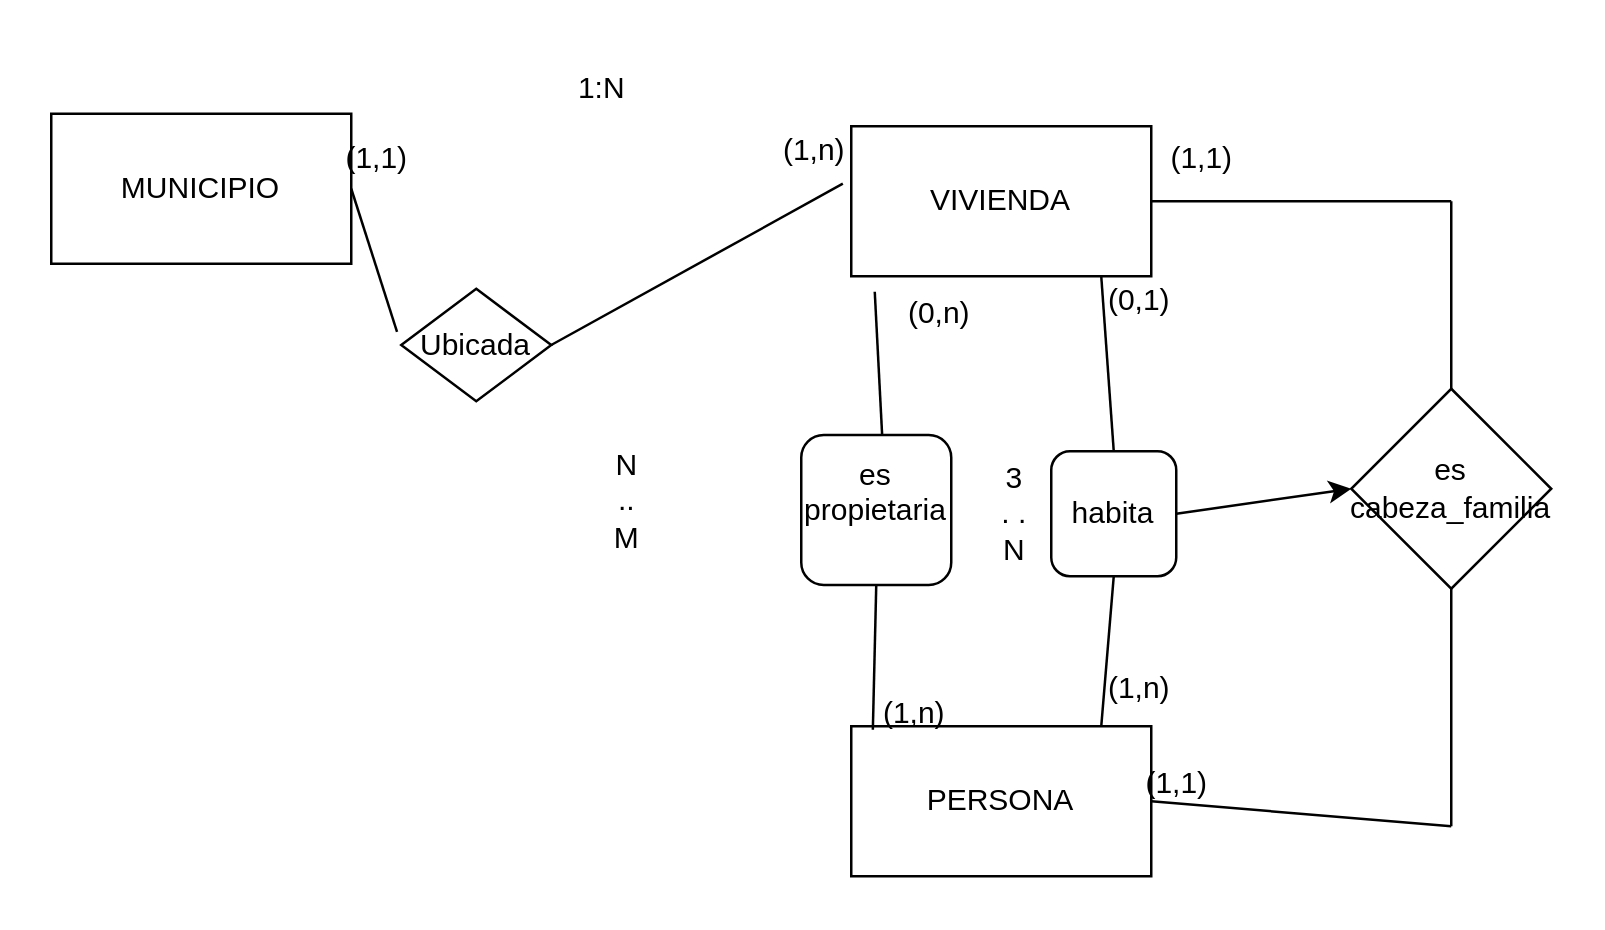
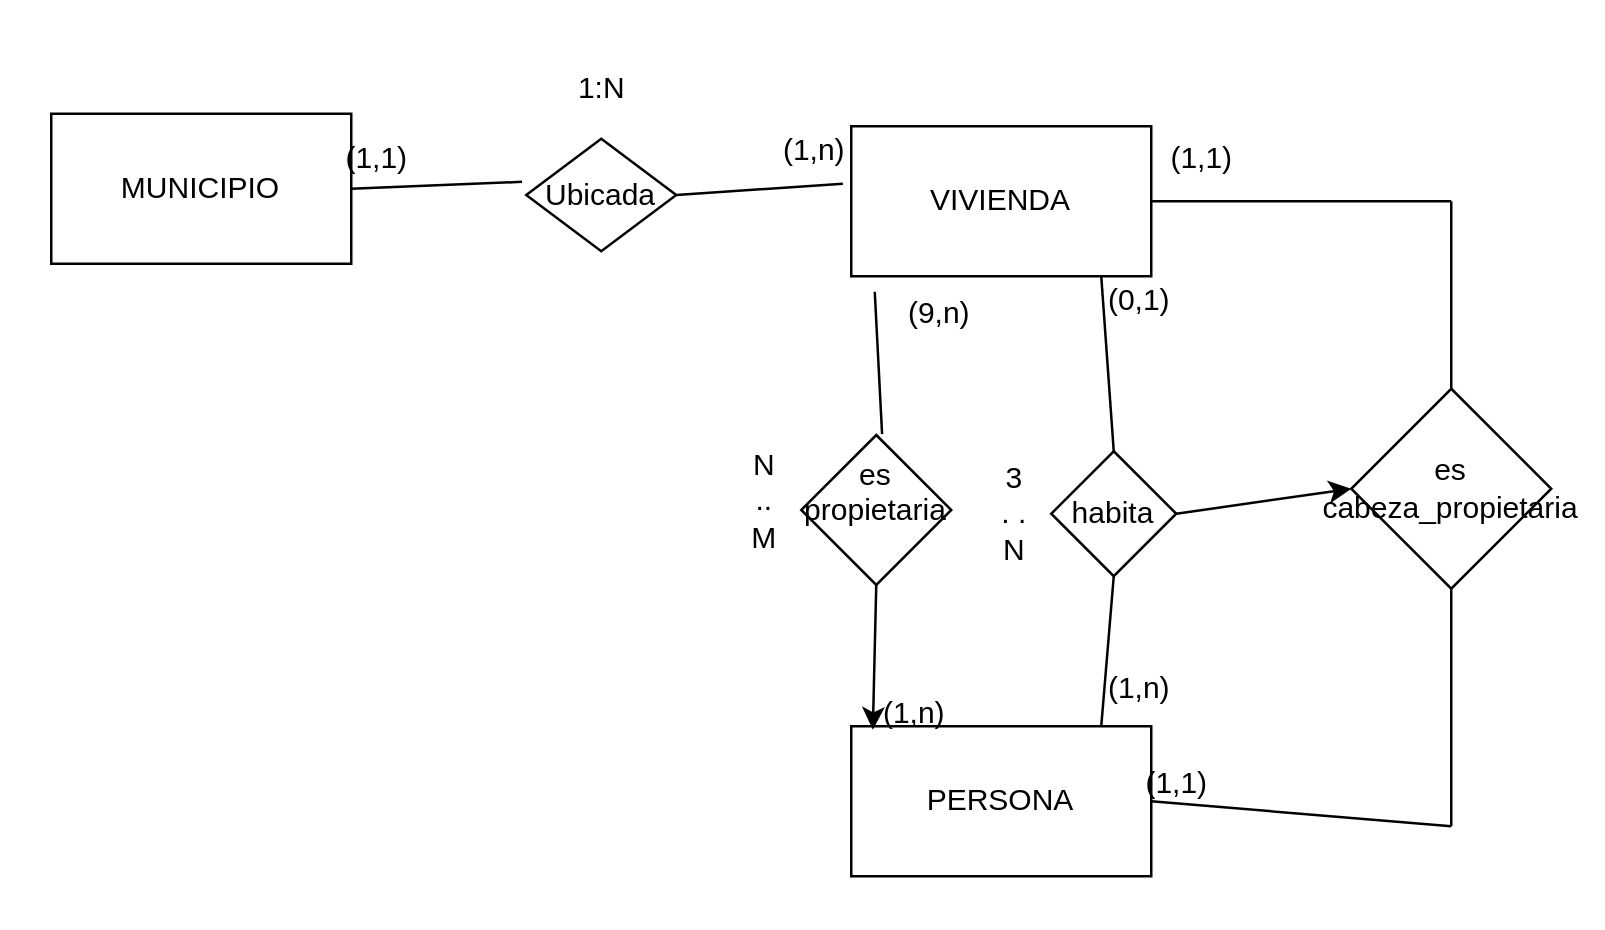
(940, 314) -> (940, 314)
(476, 345) -> (601, 195)
(1451, 489) -> (1451, 489)
(626, 501) -> (764, 501)
(876, 510) -> (876, 510)
(1114, 514) -> (1114, 514)
(873, 719) -> (873, 711)
